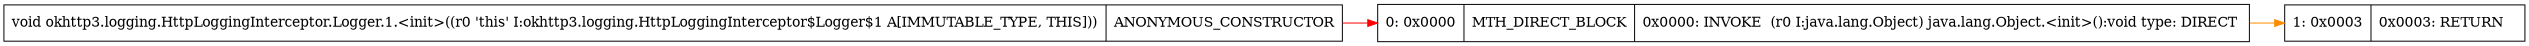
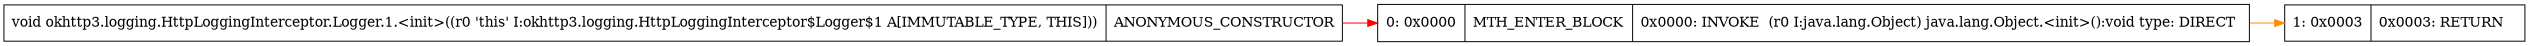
(1549, 23) -> (1548, 23)
